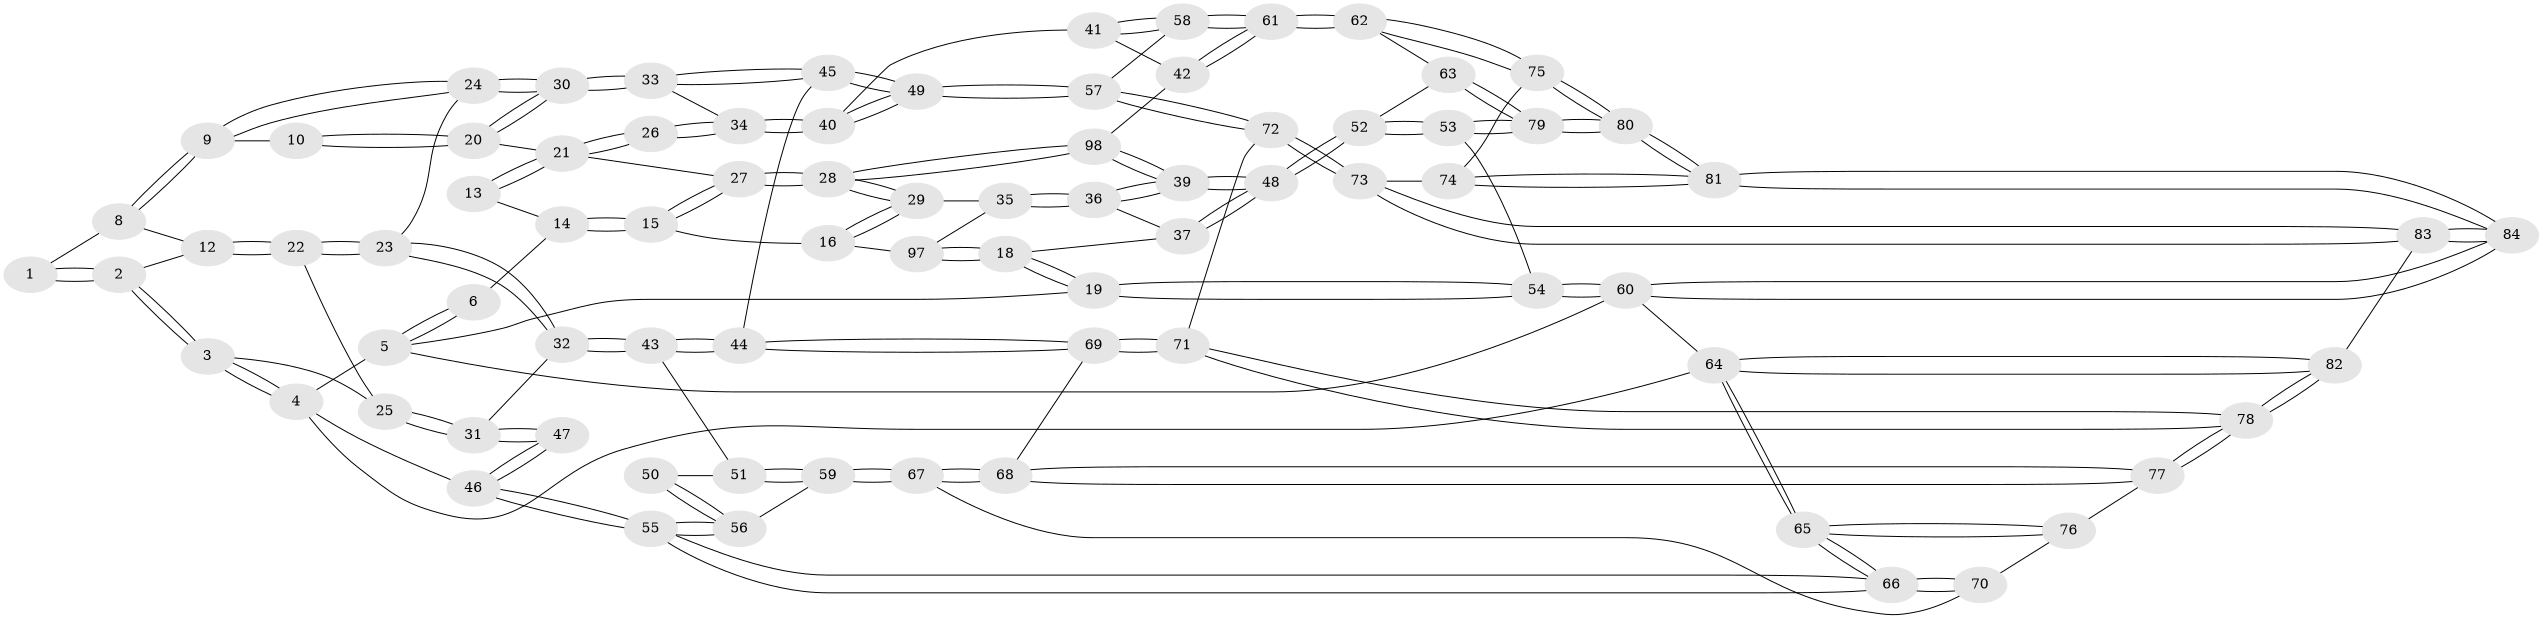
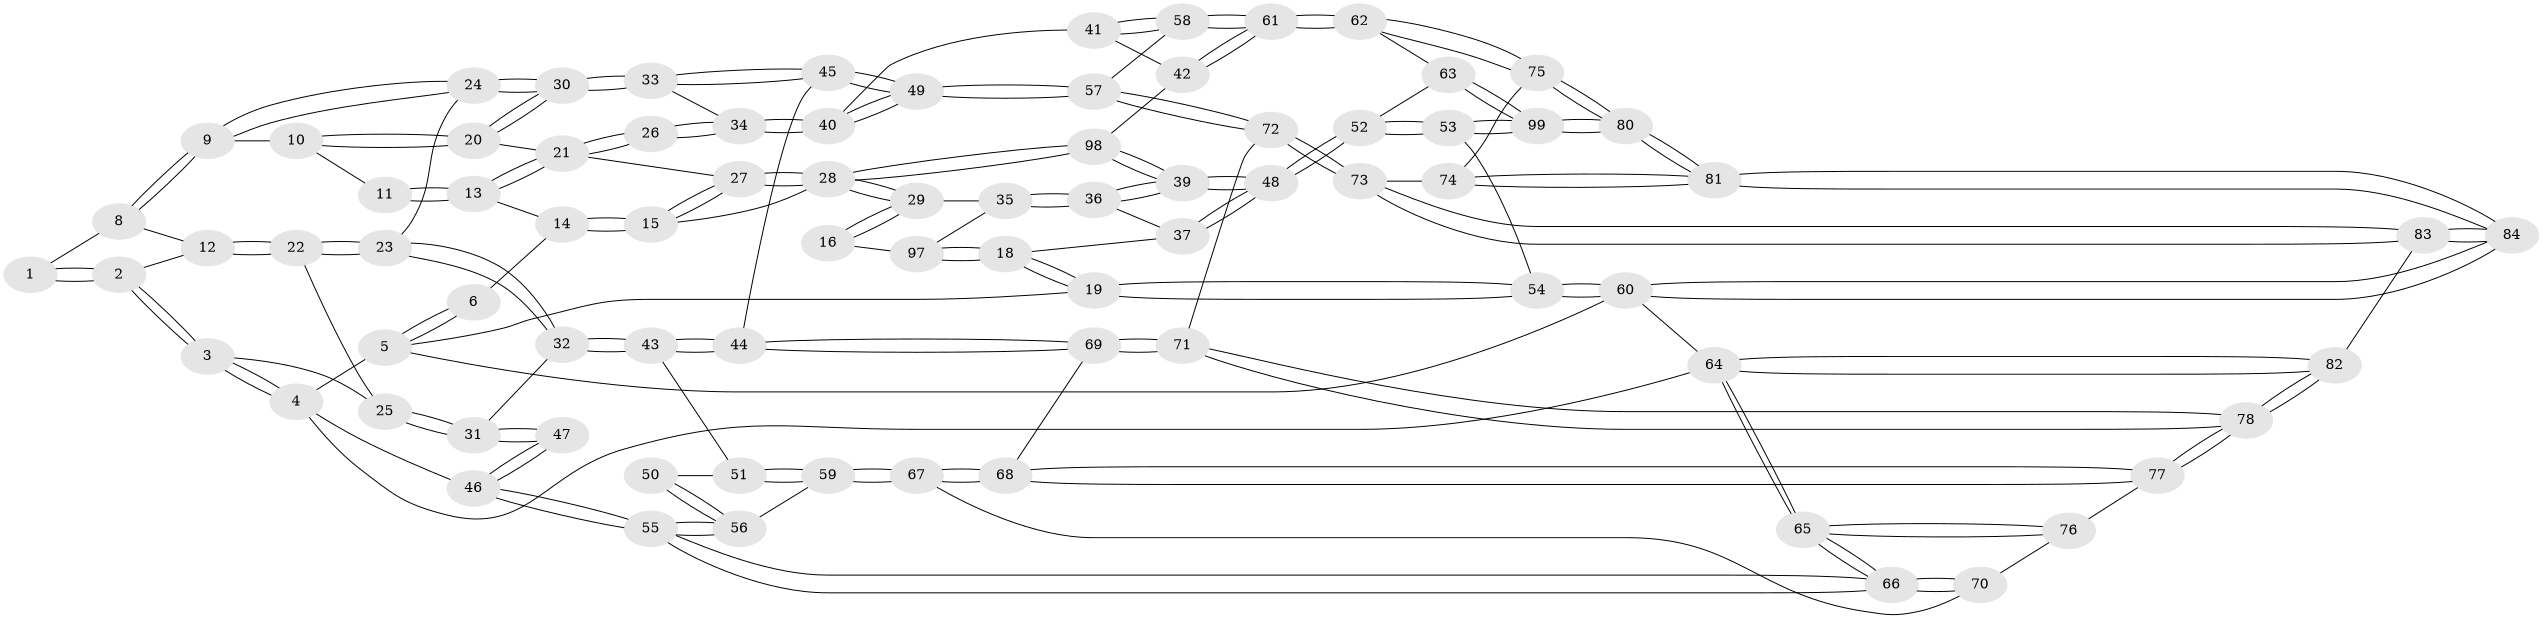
(1537, 126) -> (1537, 126)
none -> (385, 195)
(738, 241) -> (744, 212)
